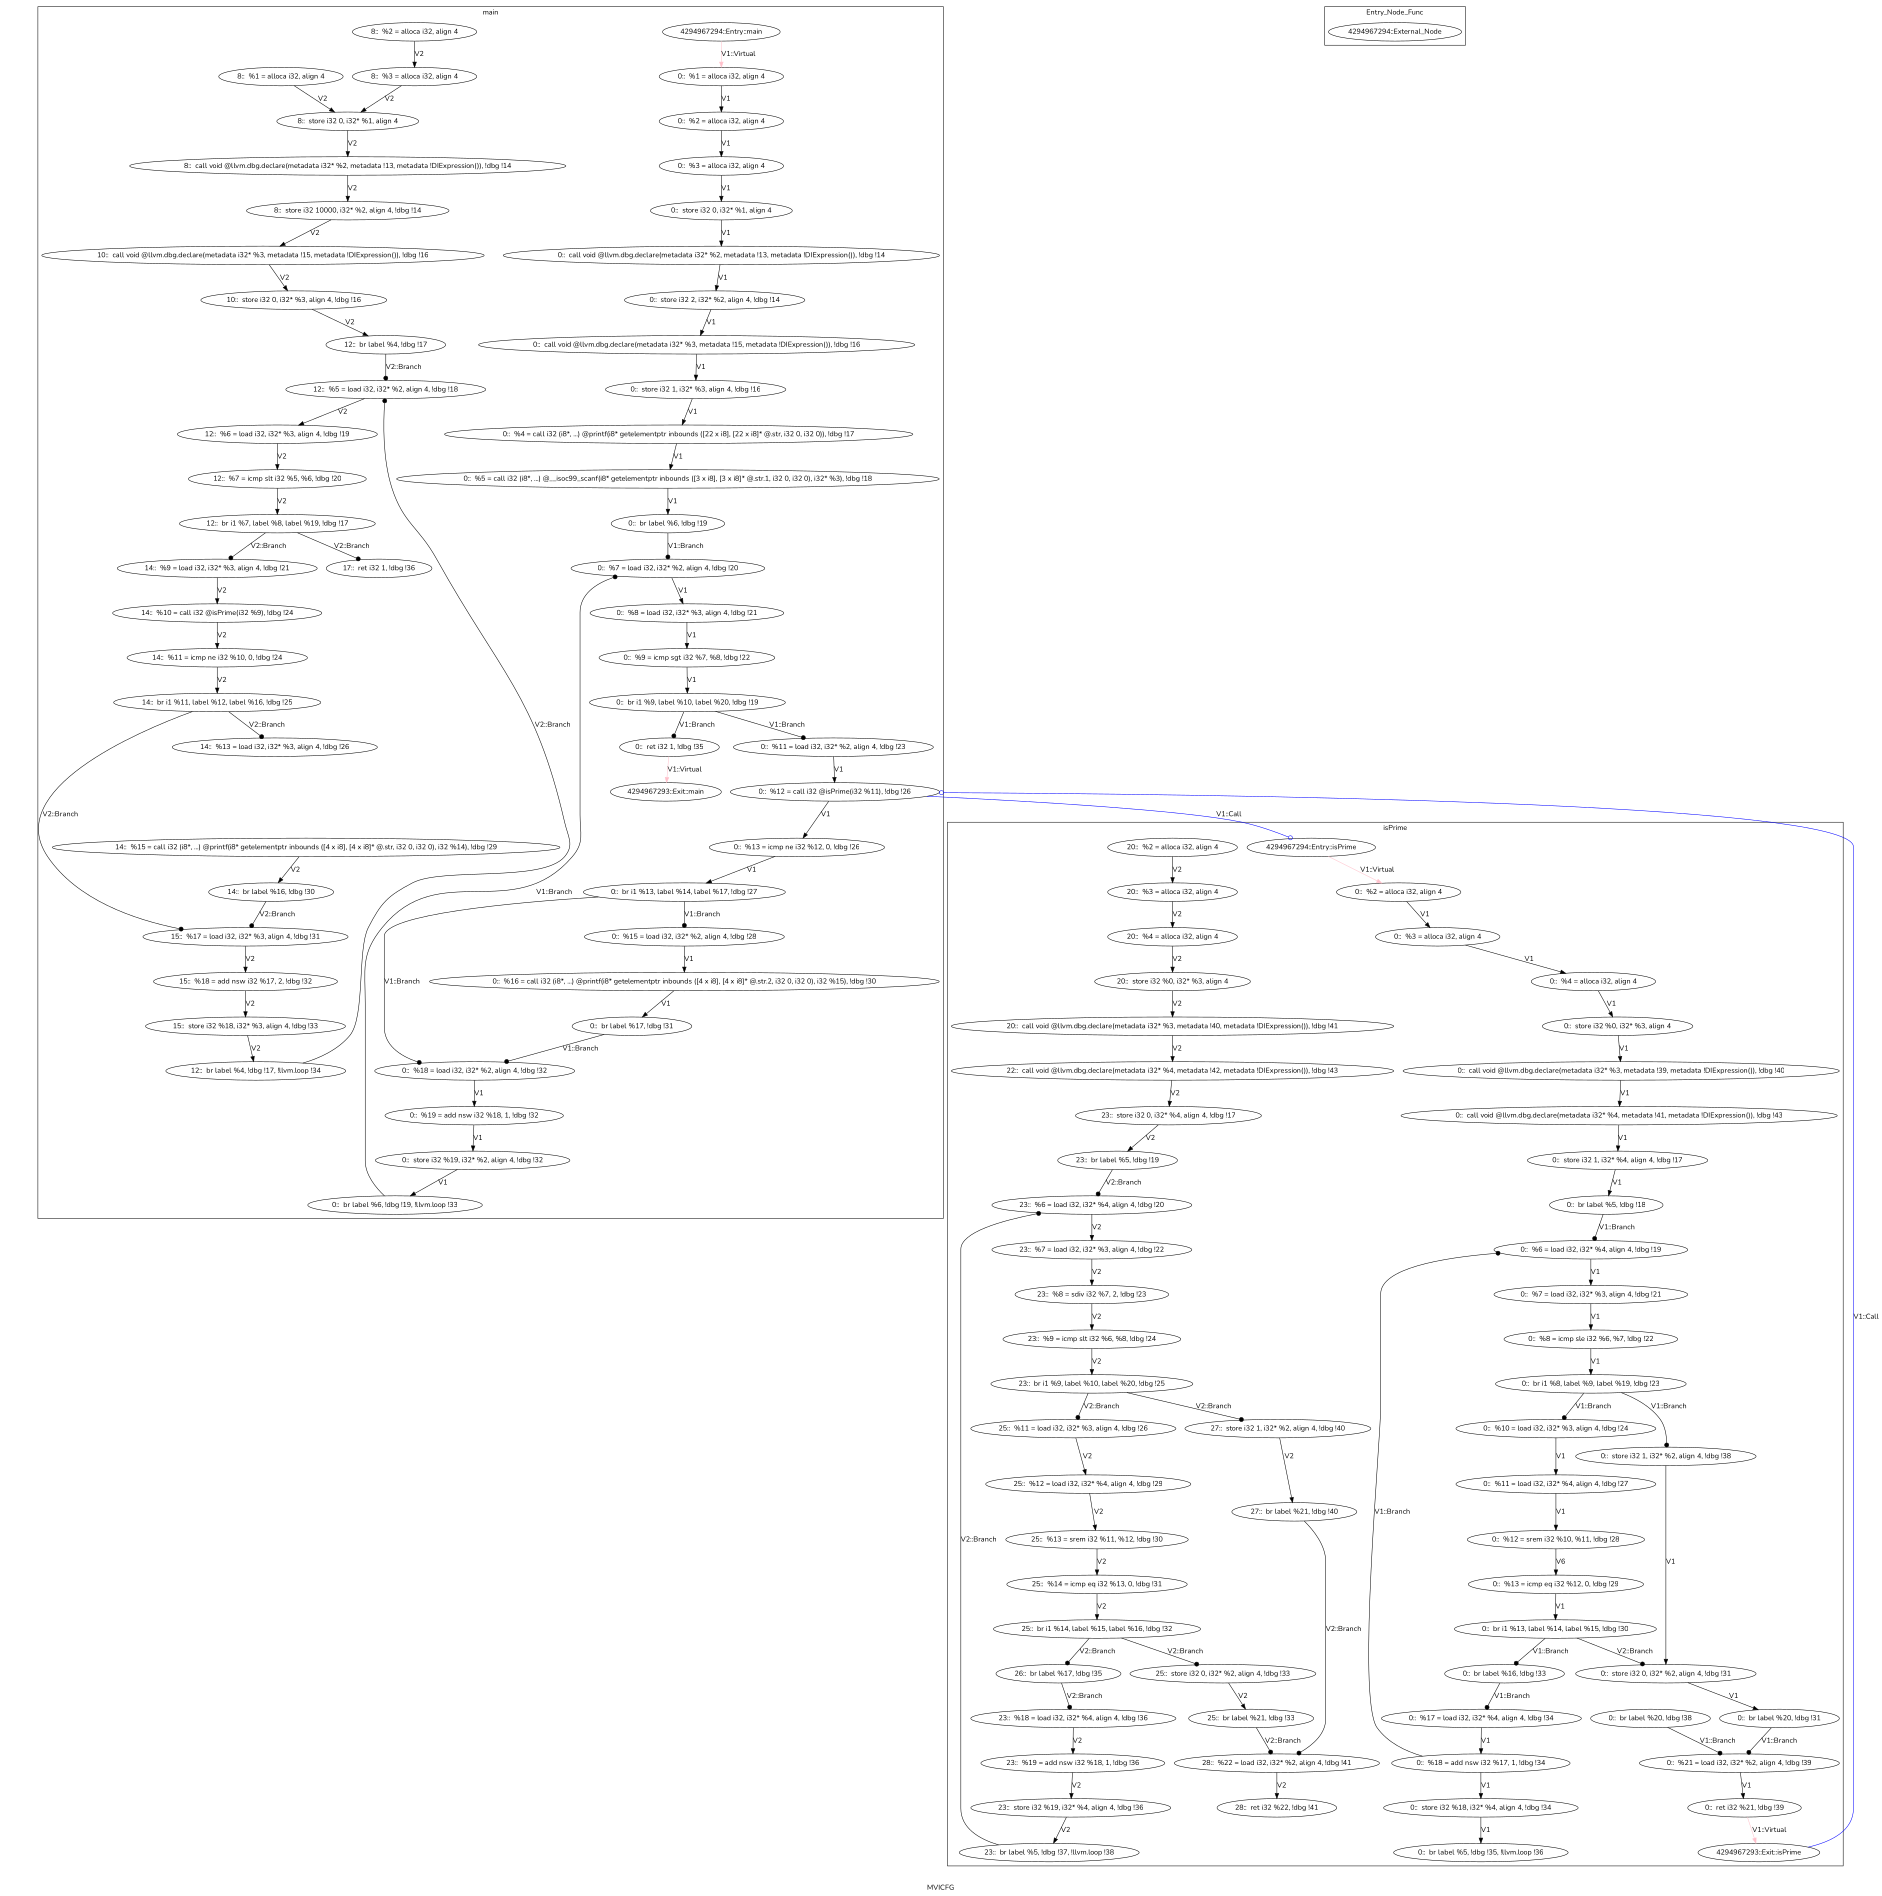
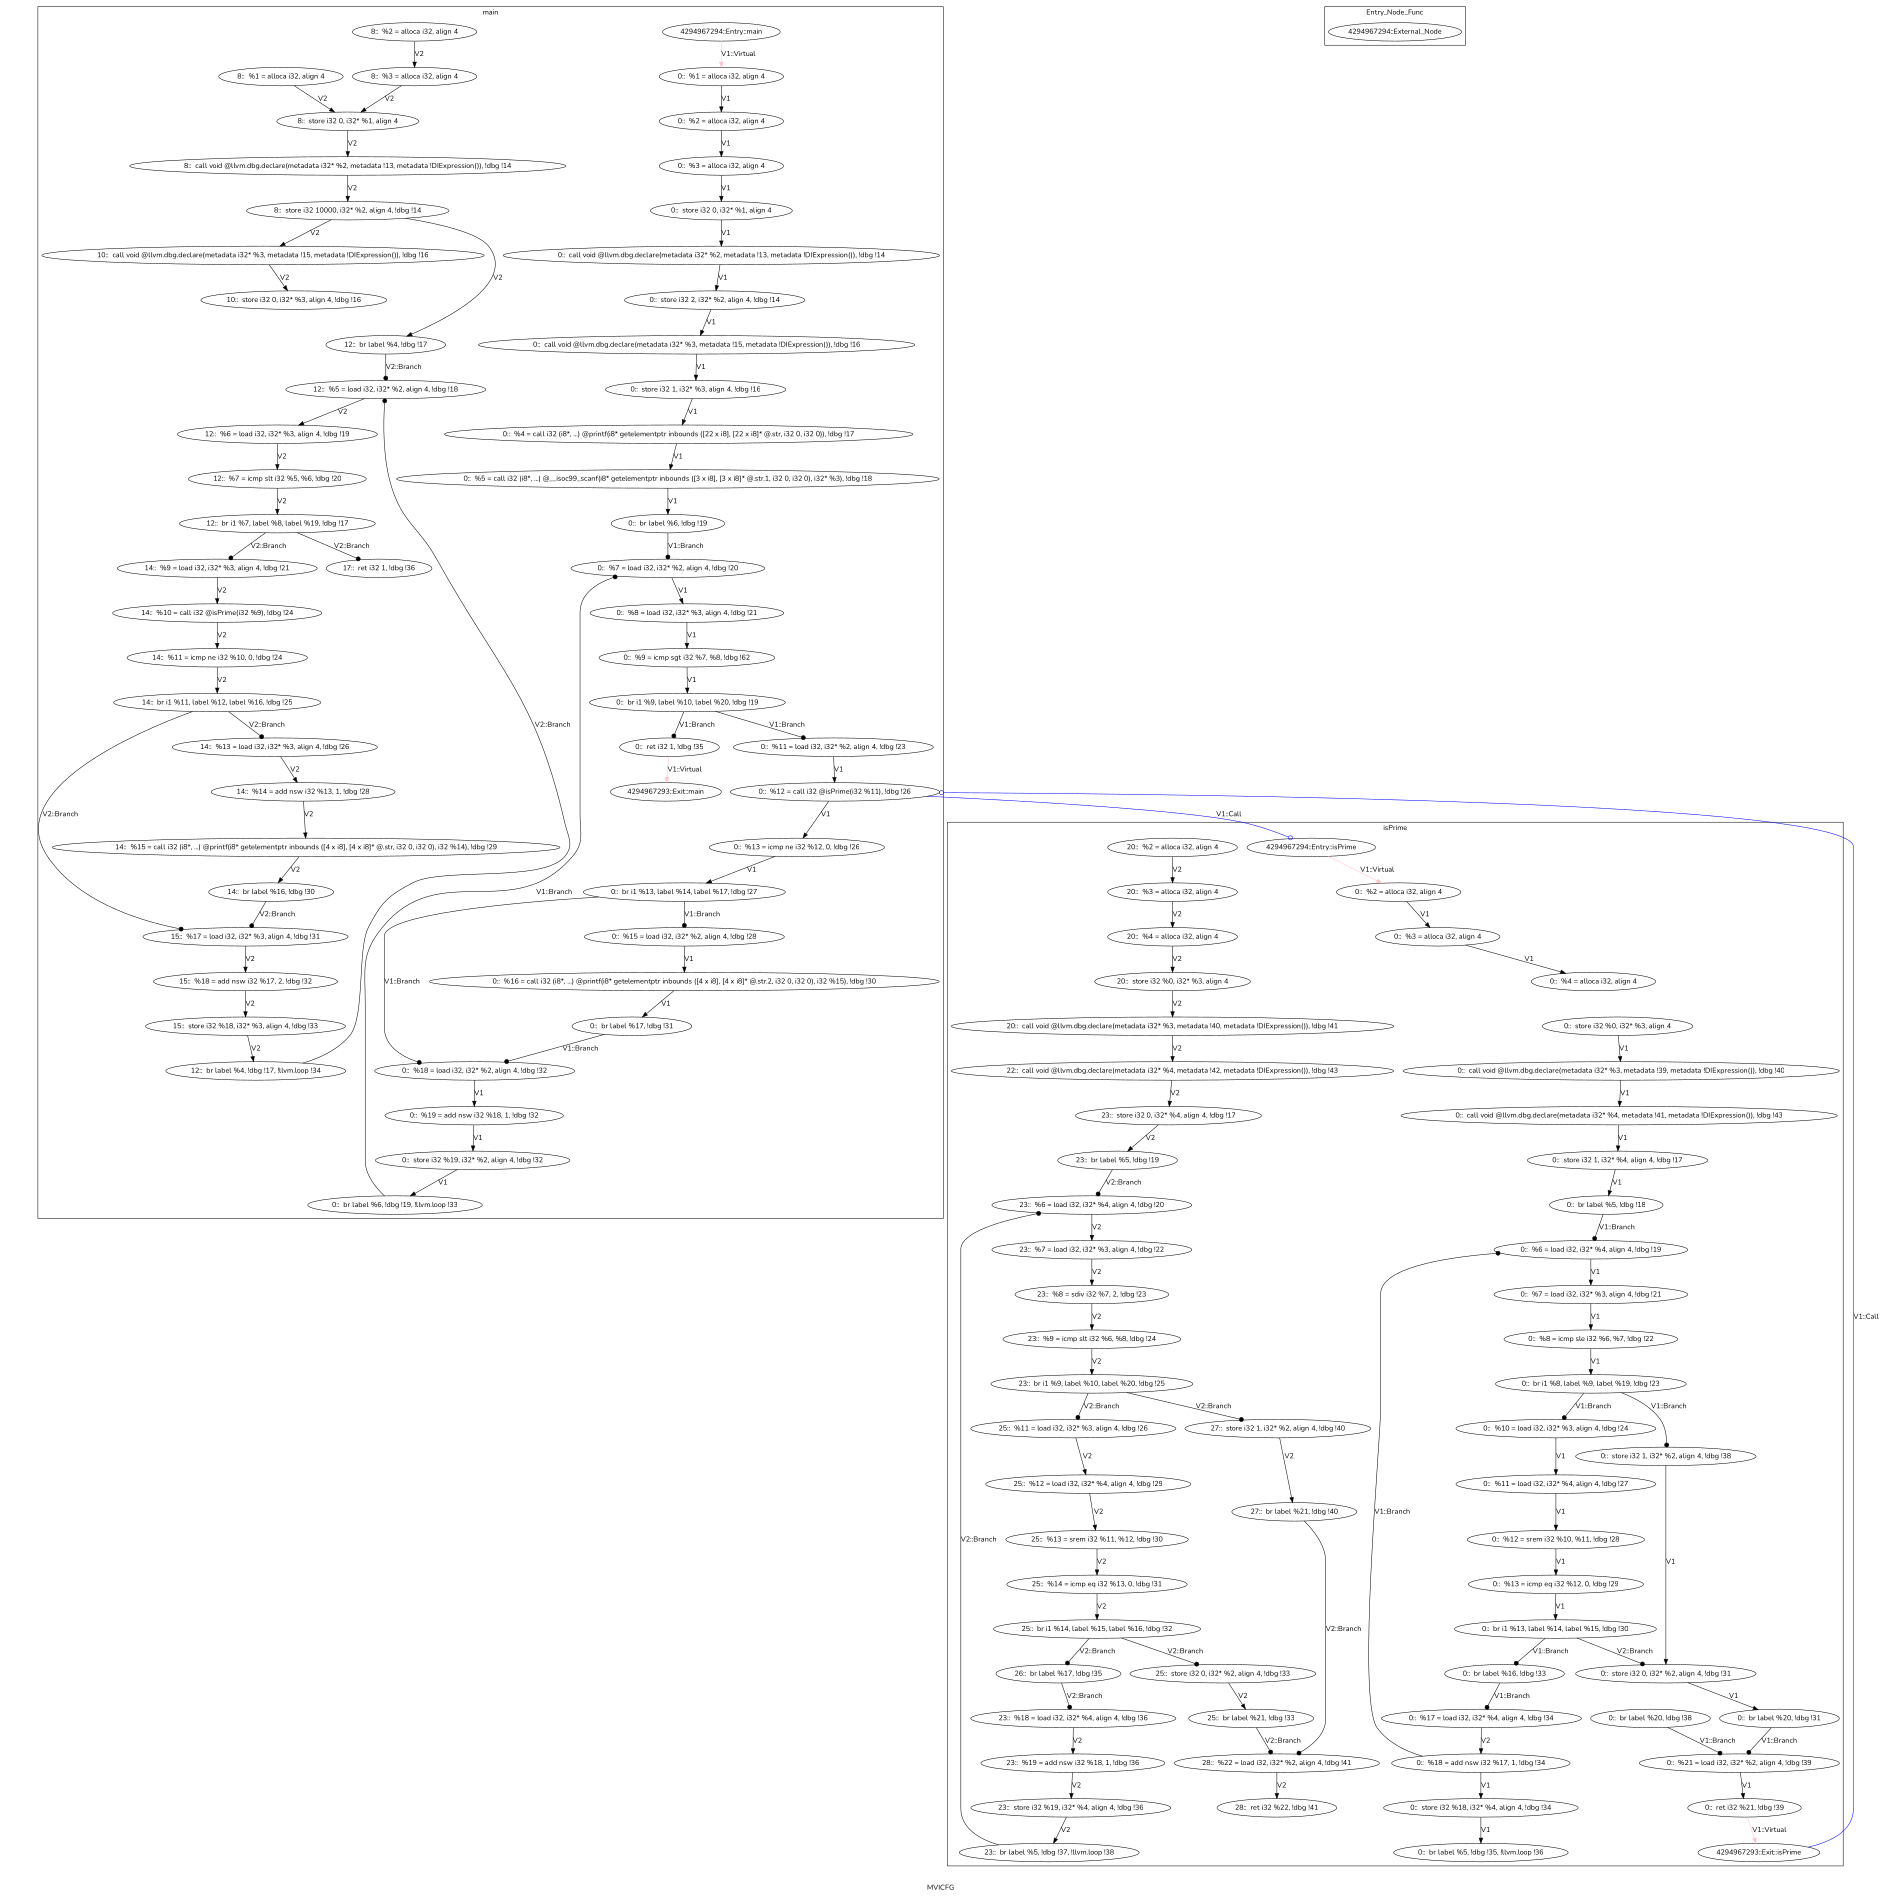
(338, 321) -> (494, 267)
(687, 658) -> (687, 658)
none -> (303, 792)
(1604, 1002) -> none
(1561, 1562) -> (1561, 1562)
(1486, 1741) -> (1486, 1741)
